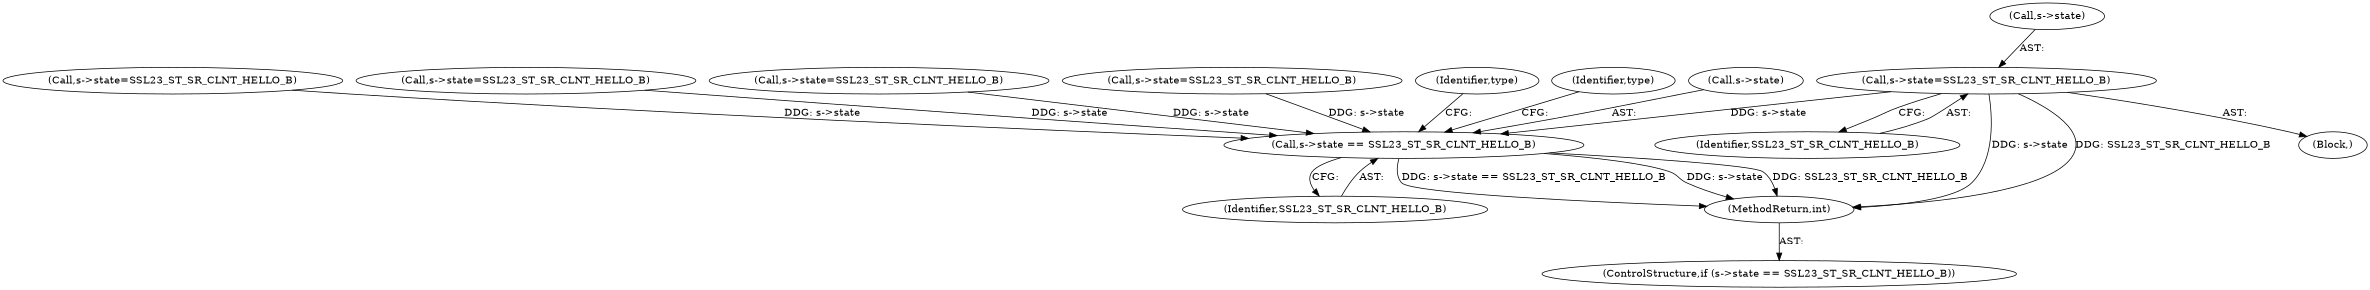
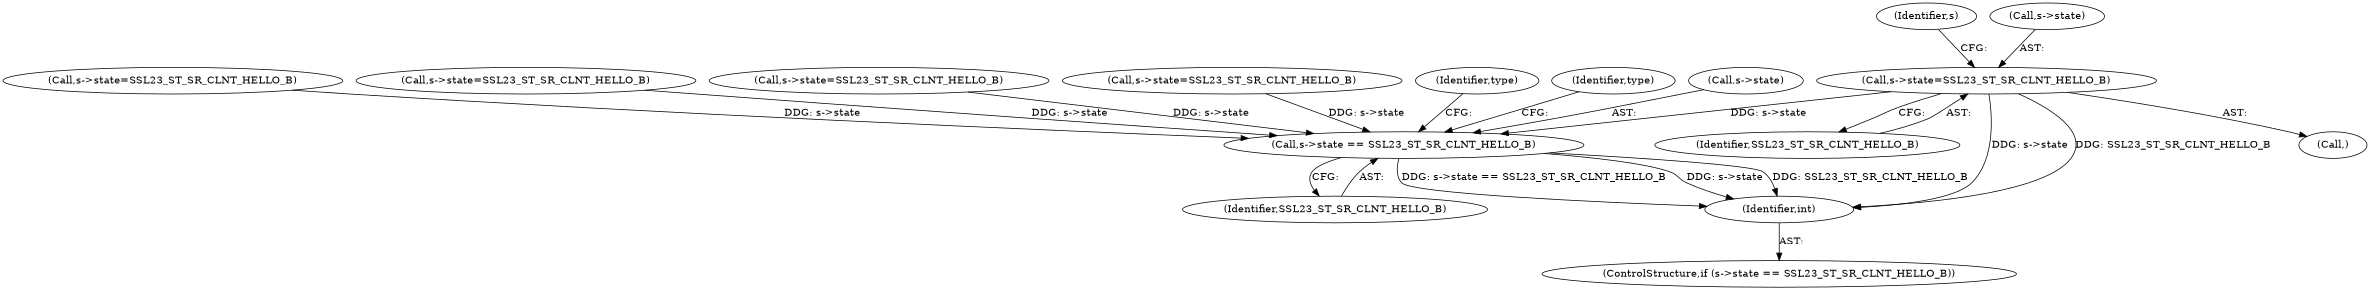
none -> (1927, 16)
(2333, 145) -> (2333, 145)
(1779, 209) -> (1779, 209)
